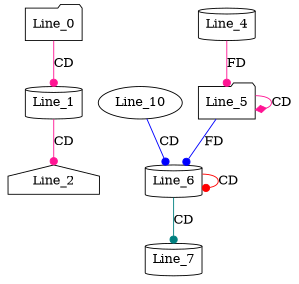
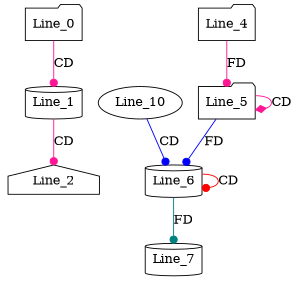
(227, 24) -> (227, 24)
(184, 220) -> (184, 220)
